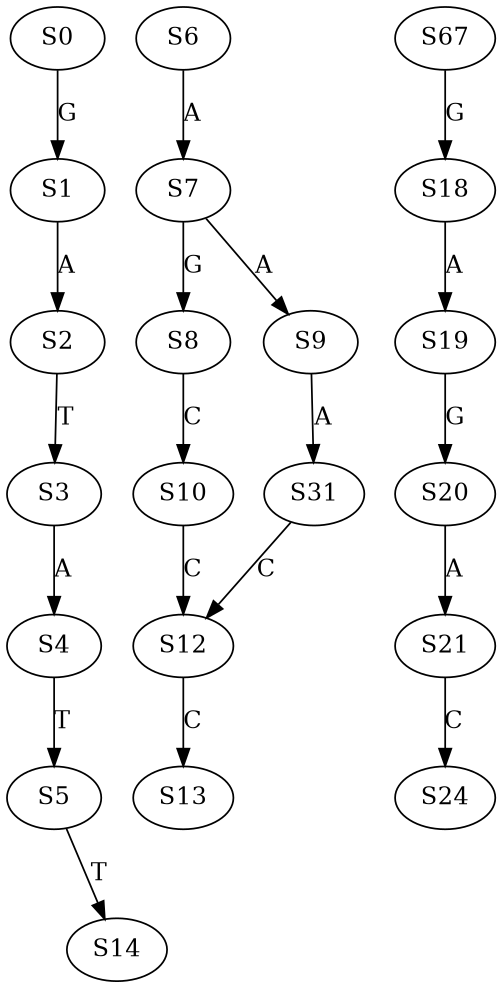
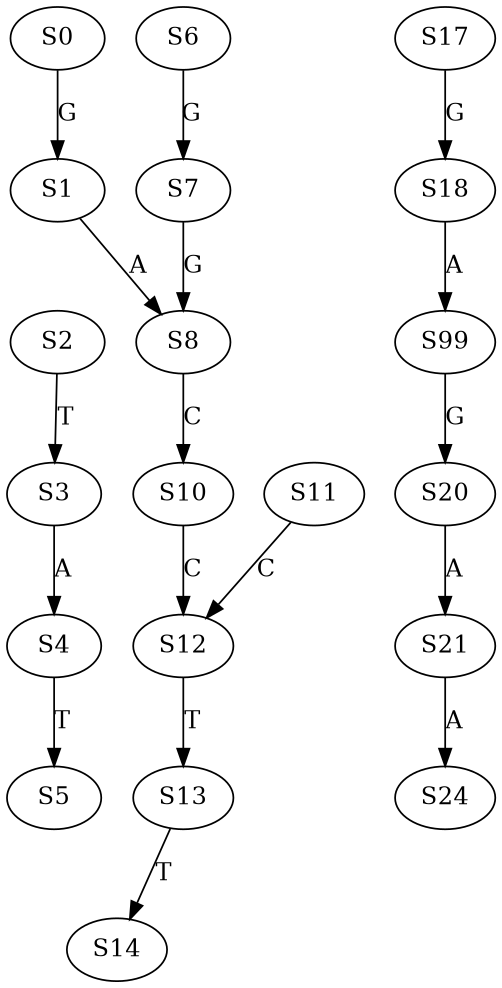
(445, 38) -> (445, 38)
(192, 114) -> (192, 114)
(58, 257) -> (115, 260)
(311, 342) -> none
(445, 342) -> (445, 342)
(314, 494) -> (314, 494)
(193, 722) -> (193, 722)
(454, 722) -> (454, 722)
(82, 866) -> (154, 866)
